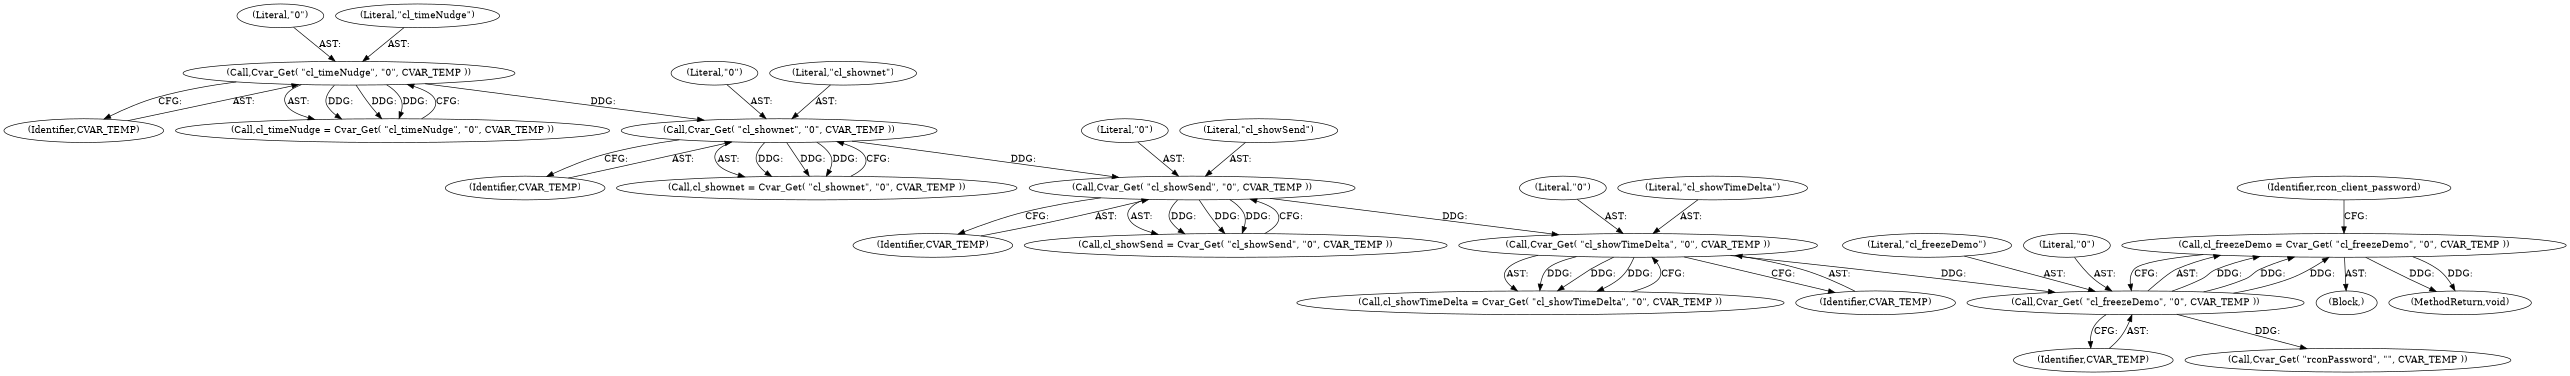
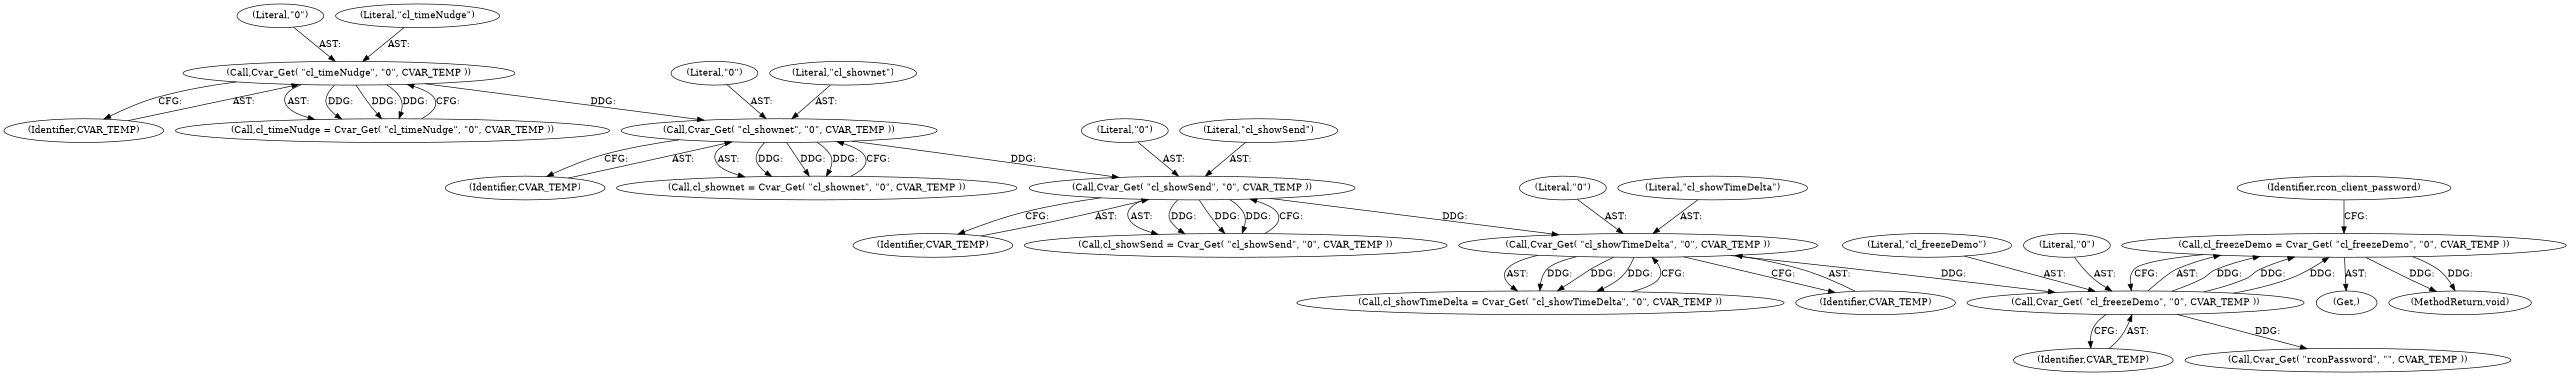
(2347, 303) -> (2347, 303)
